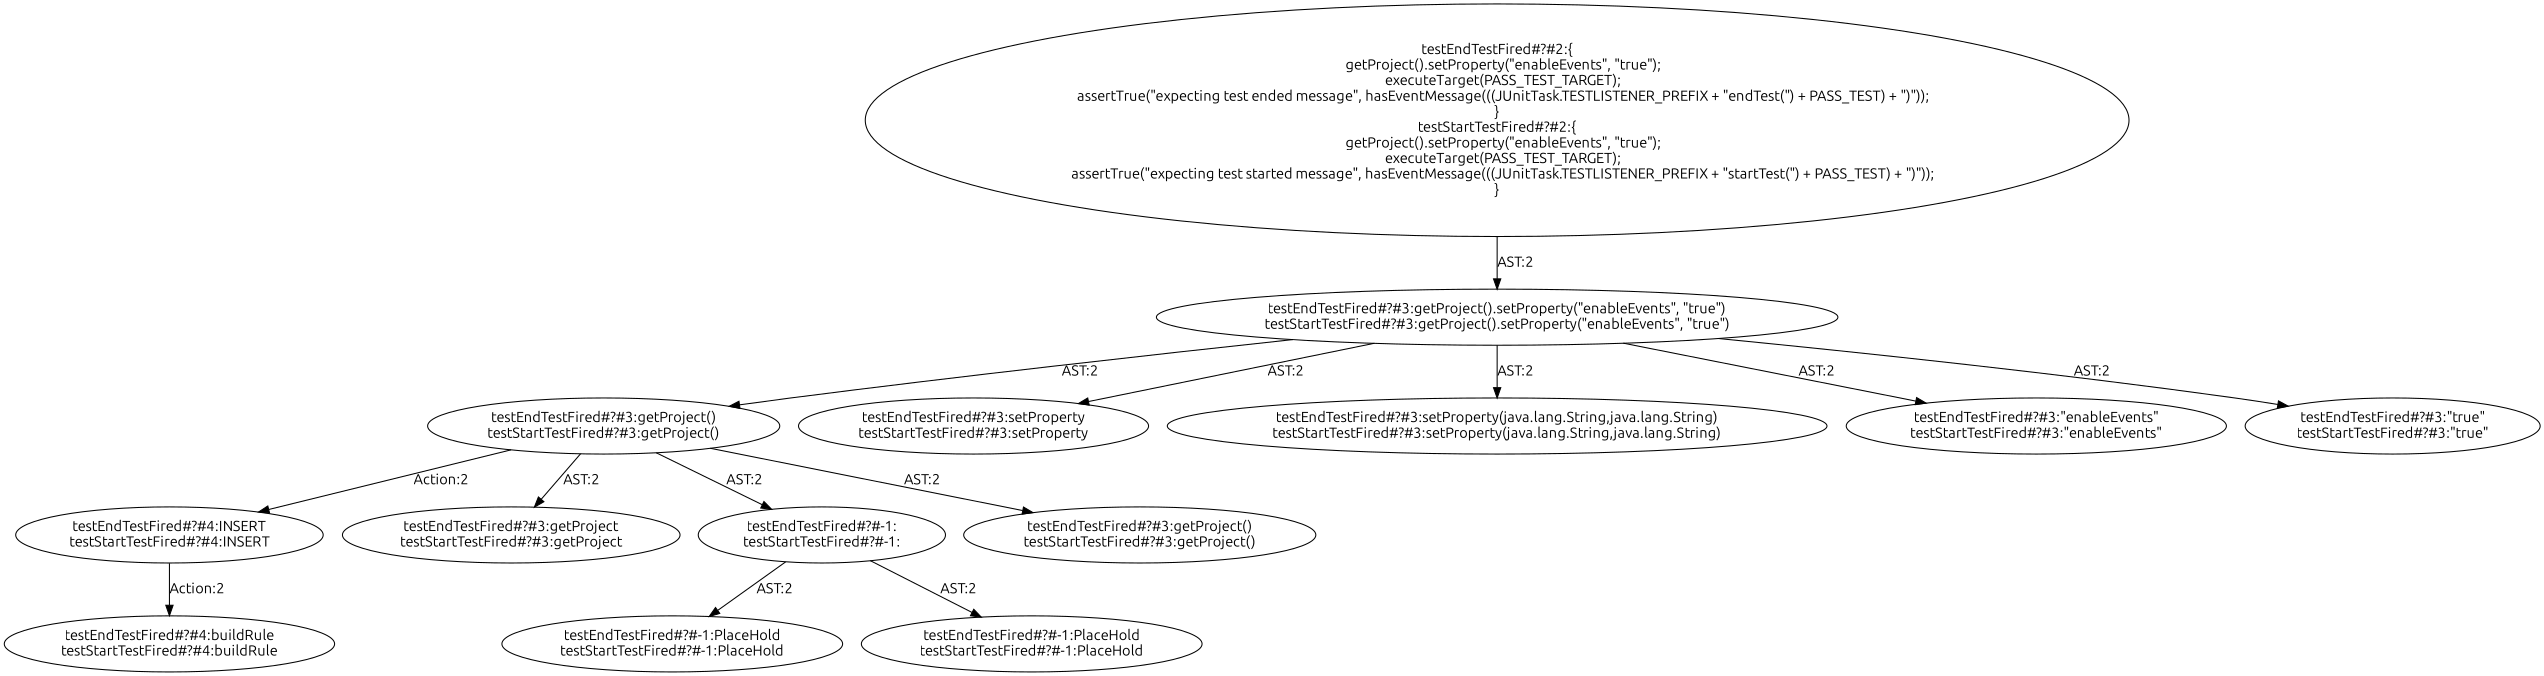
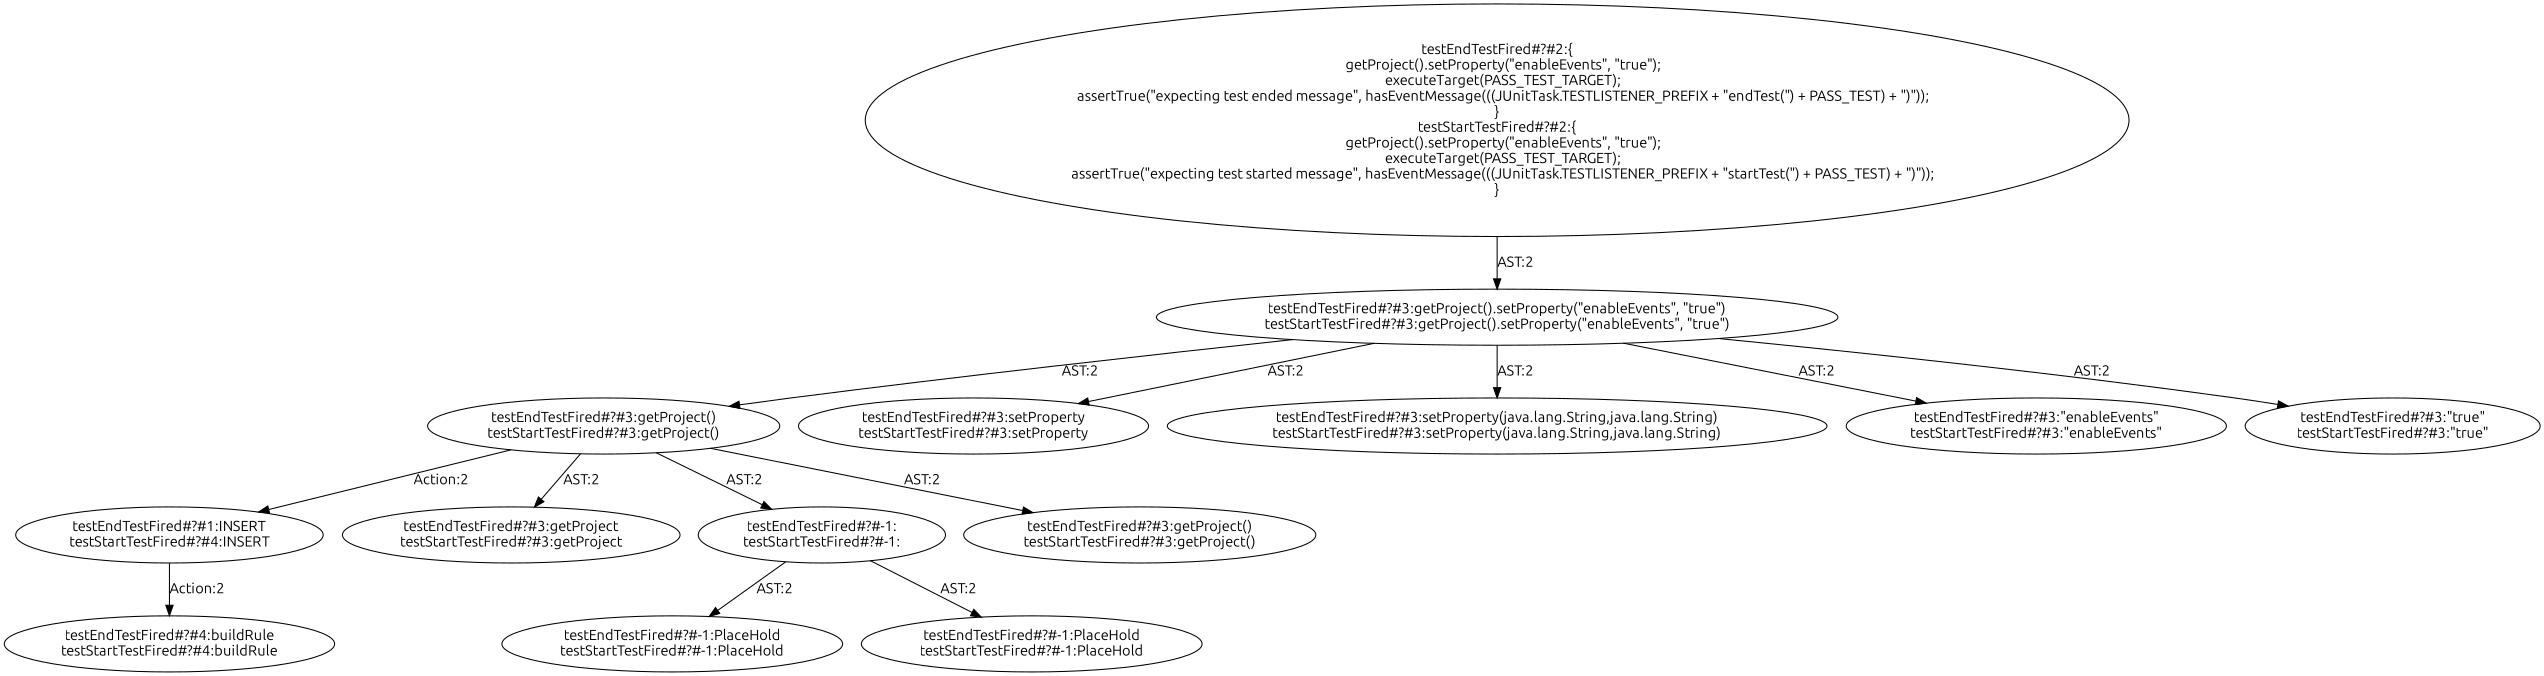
(169, 535) -> (169, 535)
